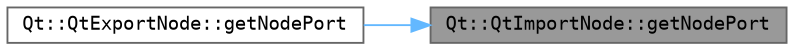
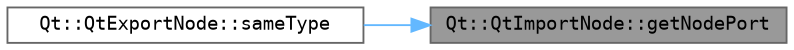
(185, 25) -> (185, 25)
